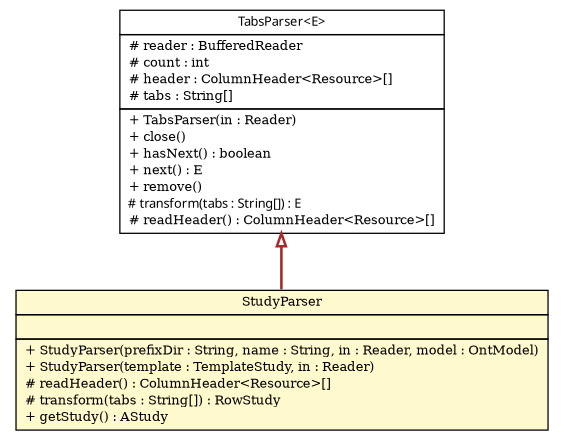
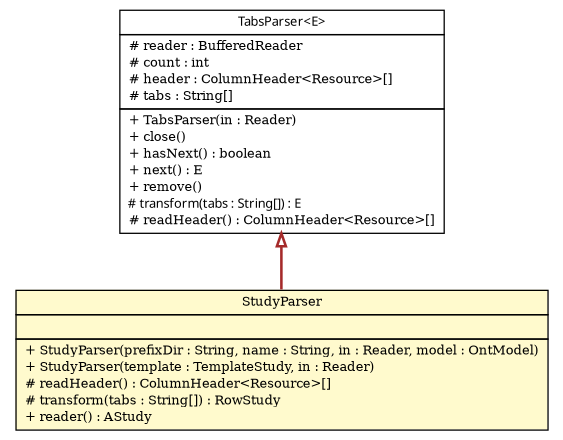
(97, 417) -> (89, 417)
